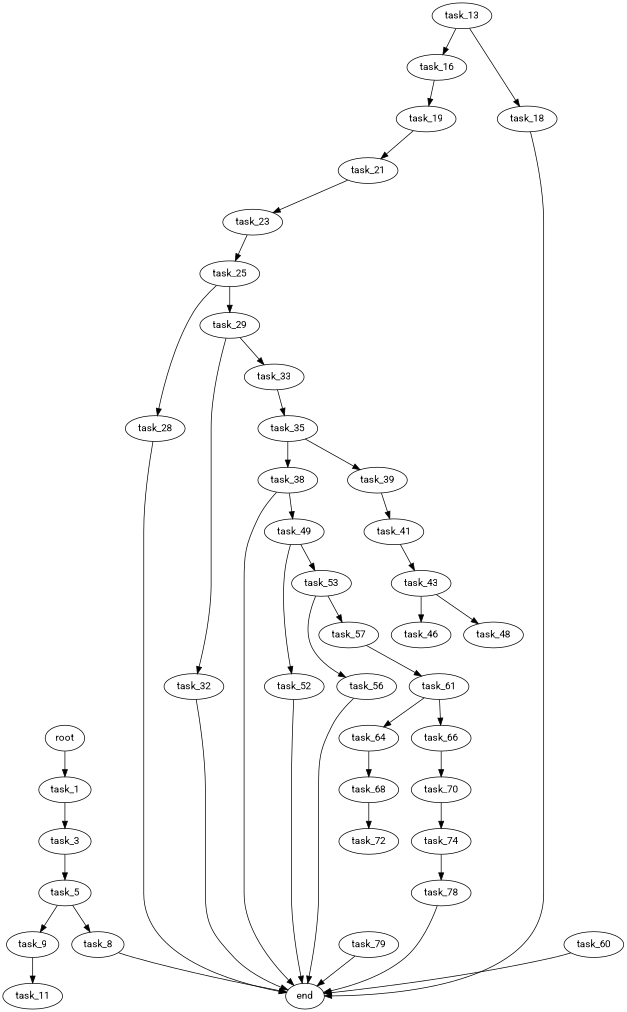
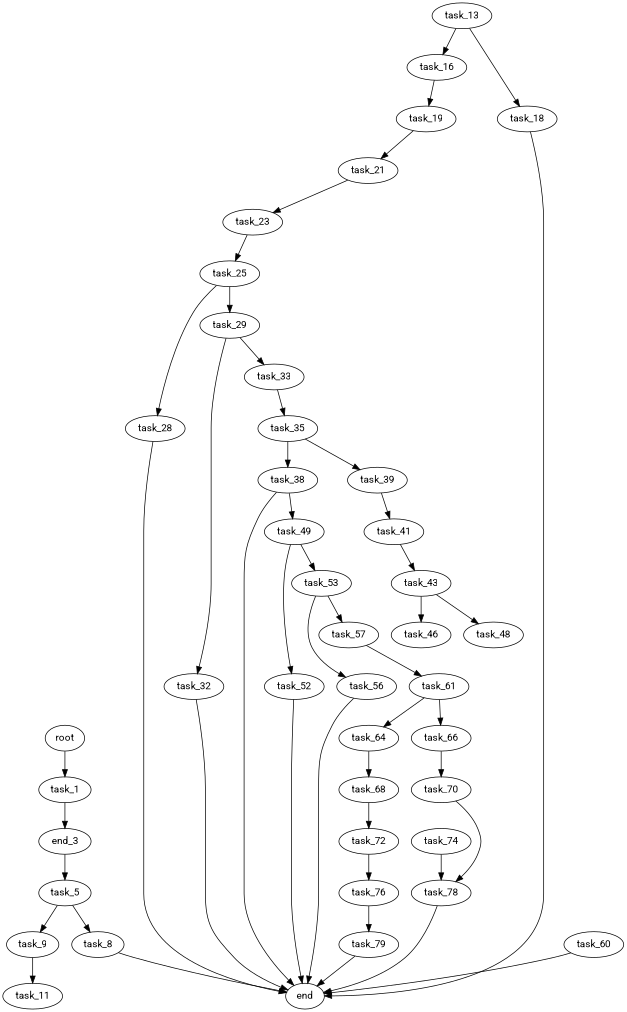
(441, 812) -> (481, 838)
(65, 841) -> (65, 841)
none -> (369, 893)
